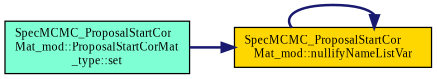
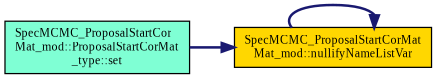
(333, 47) -> (333, 47)
